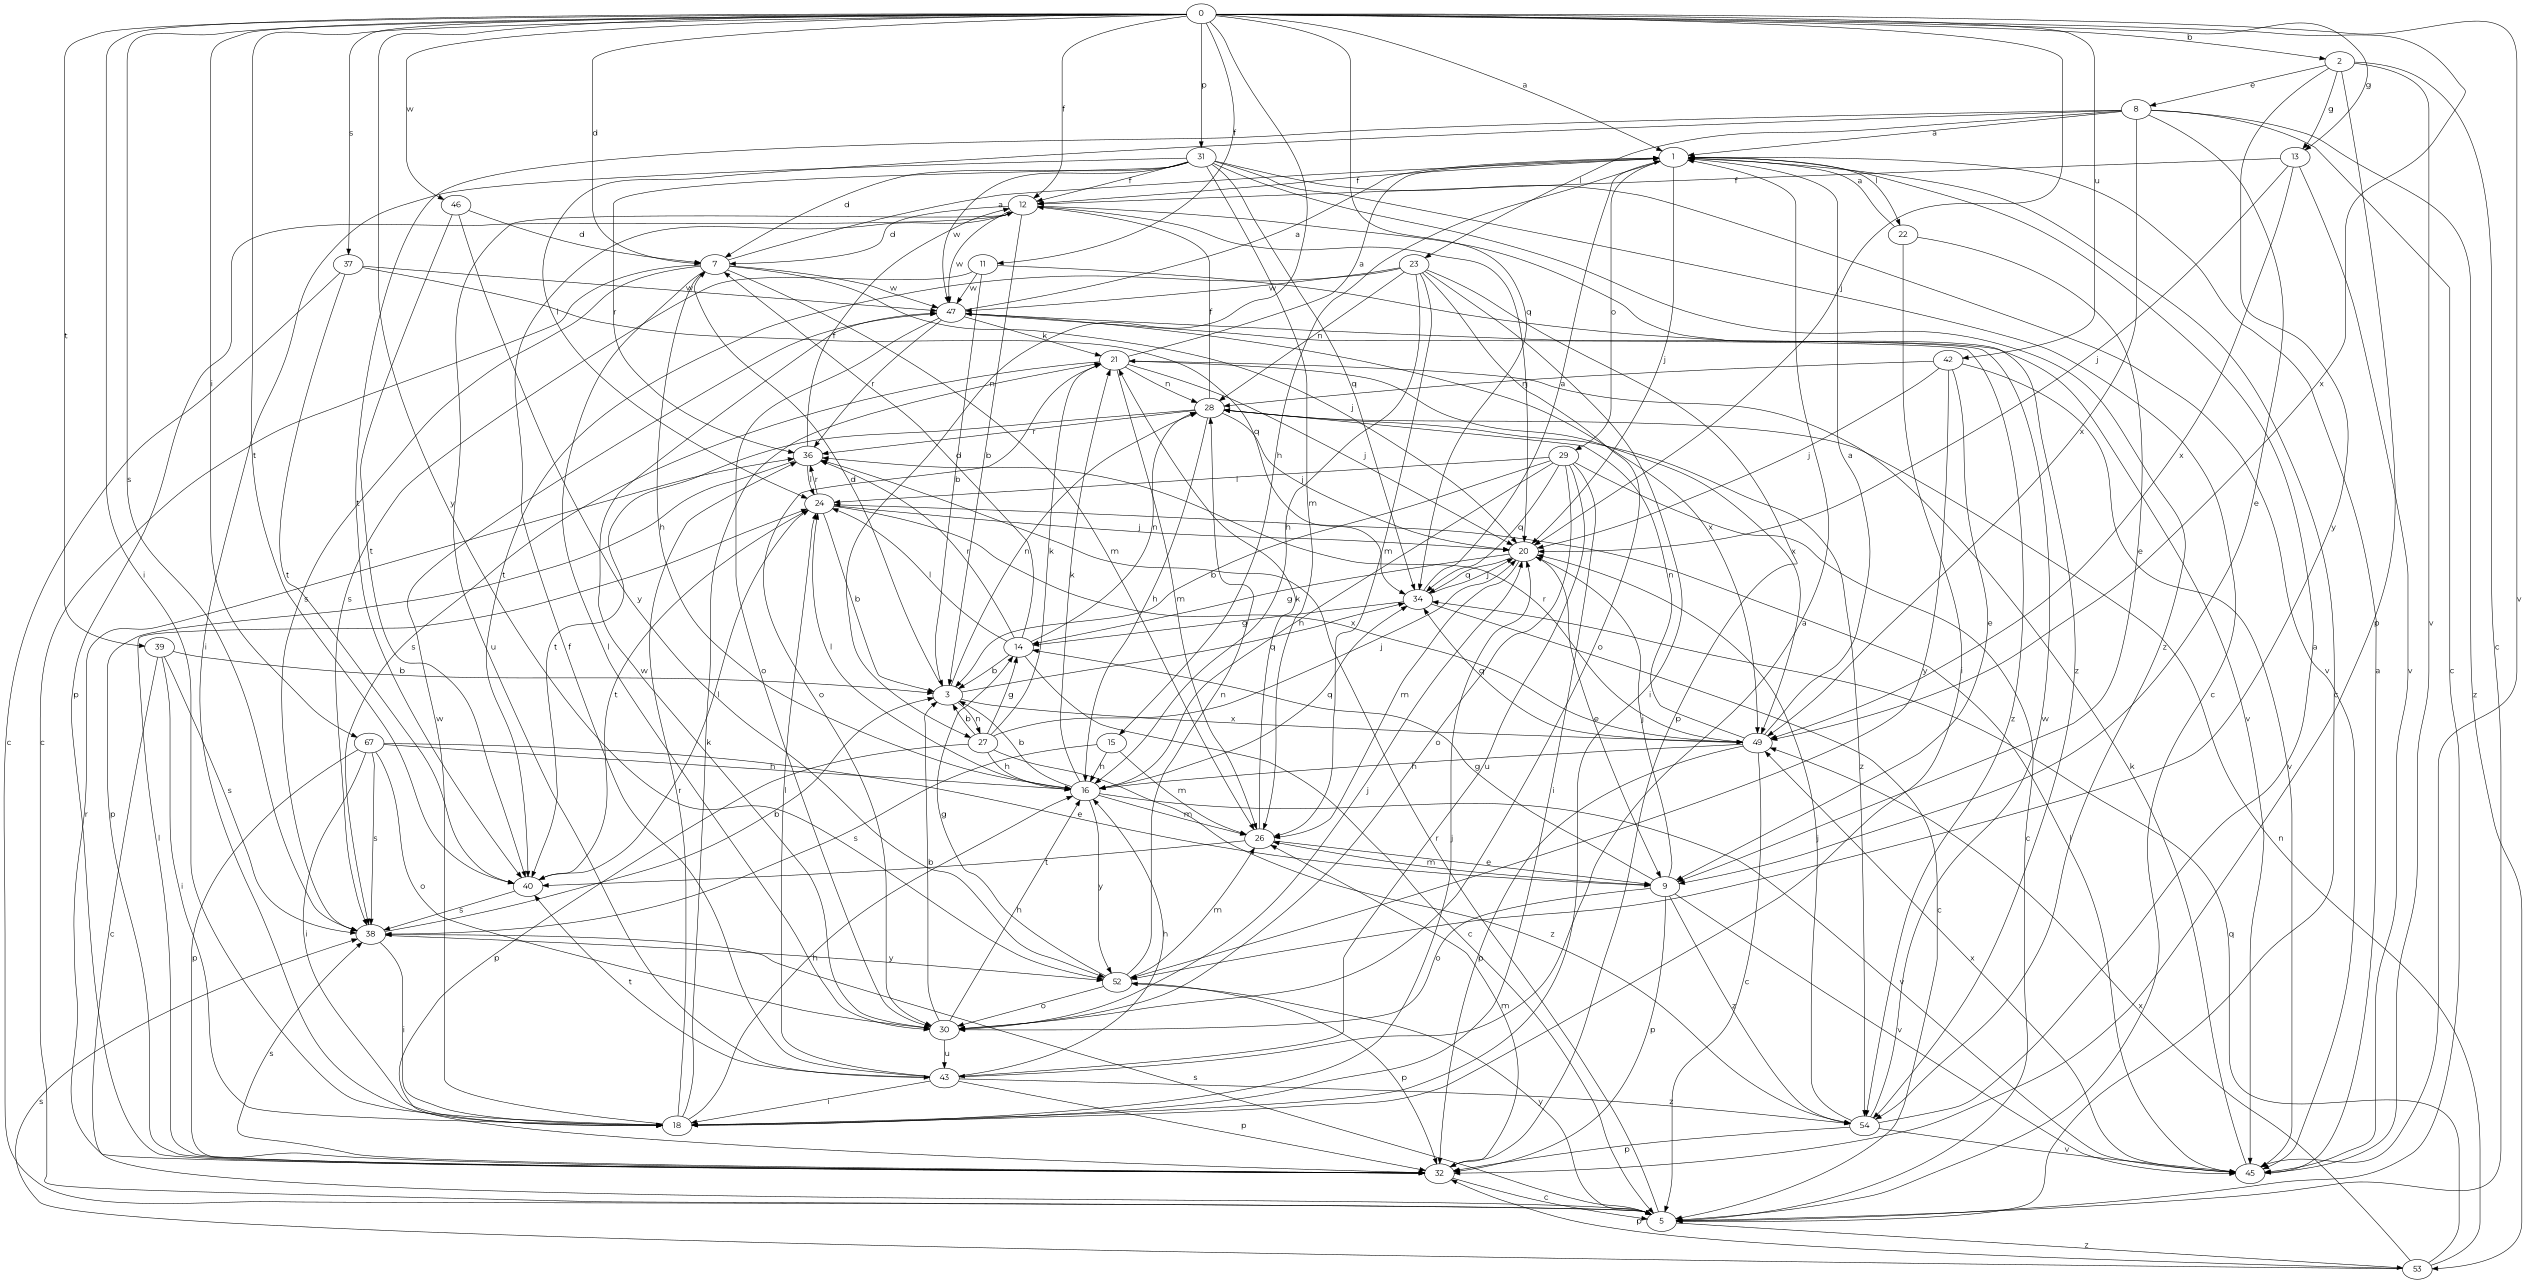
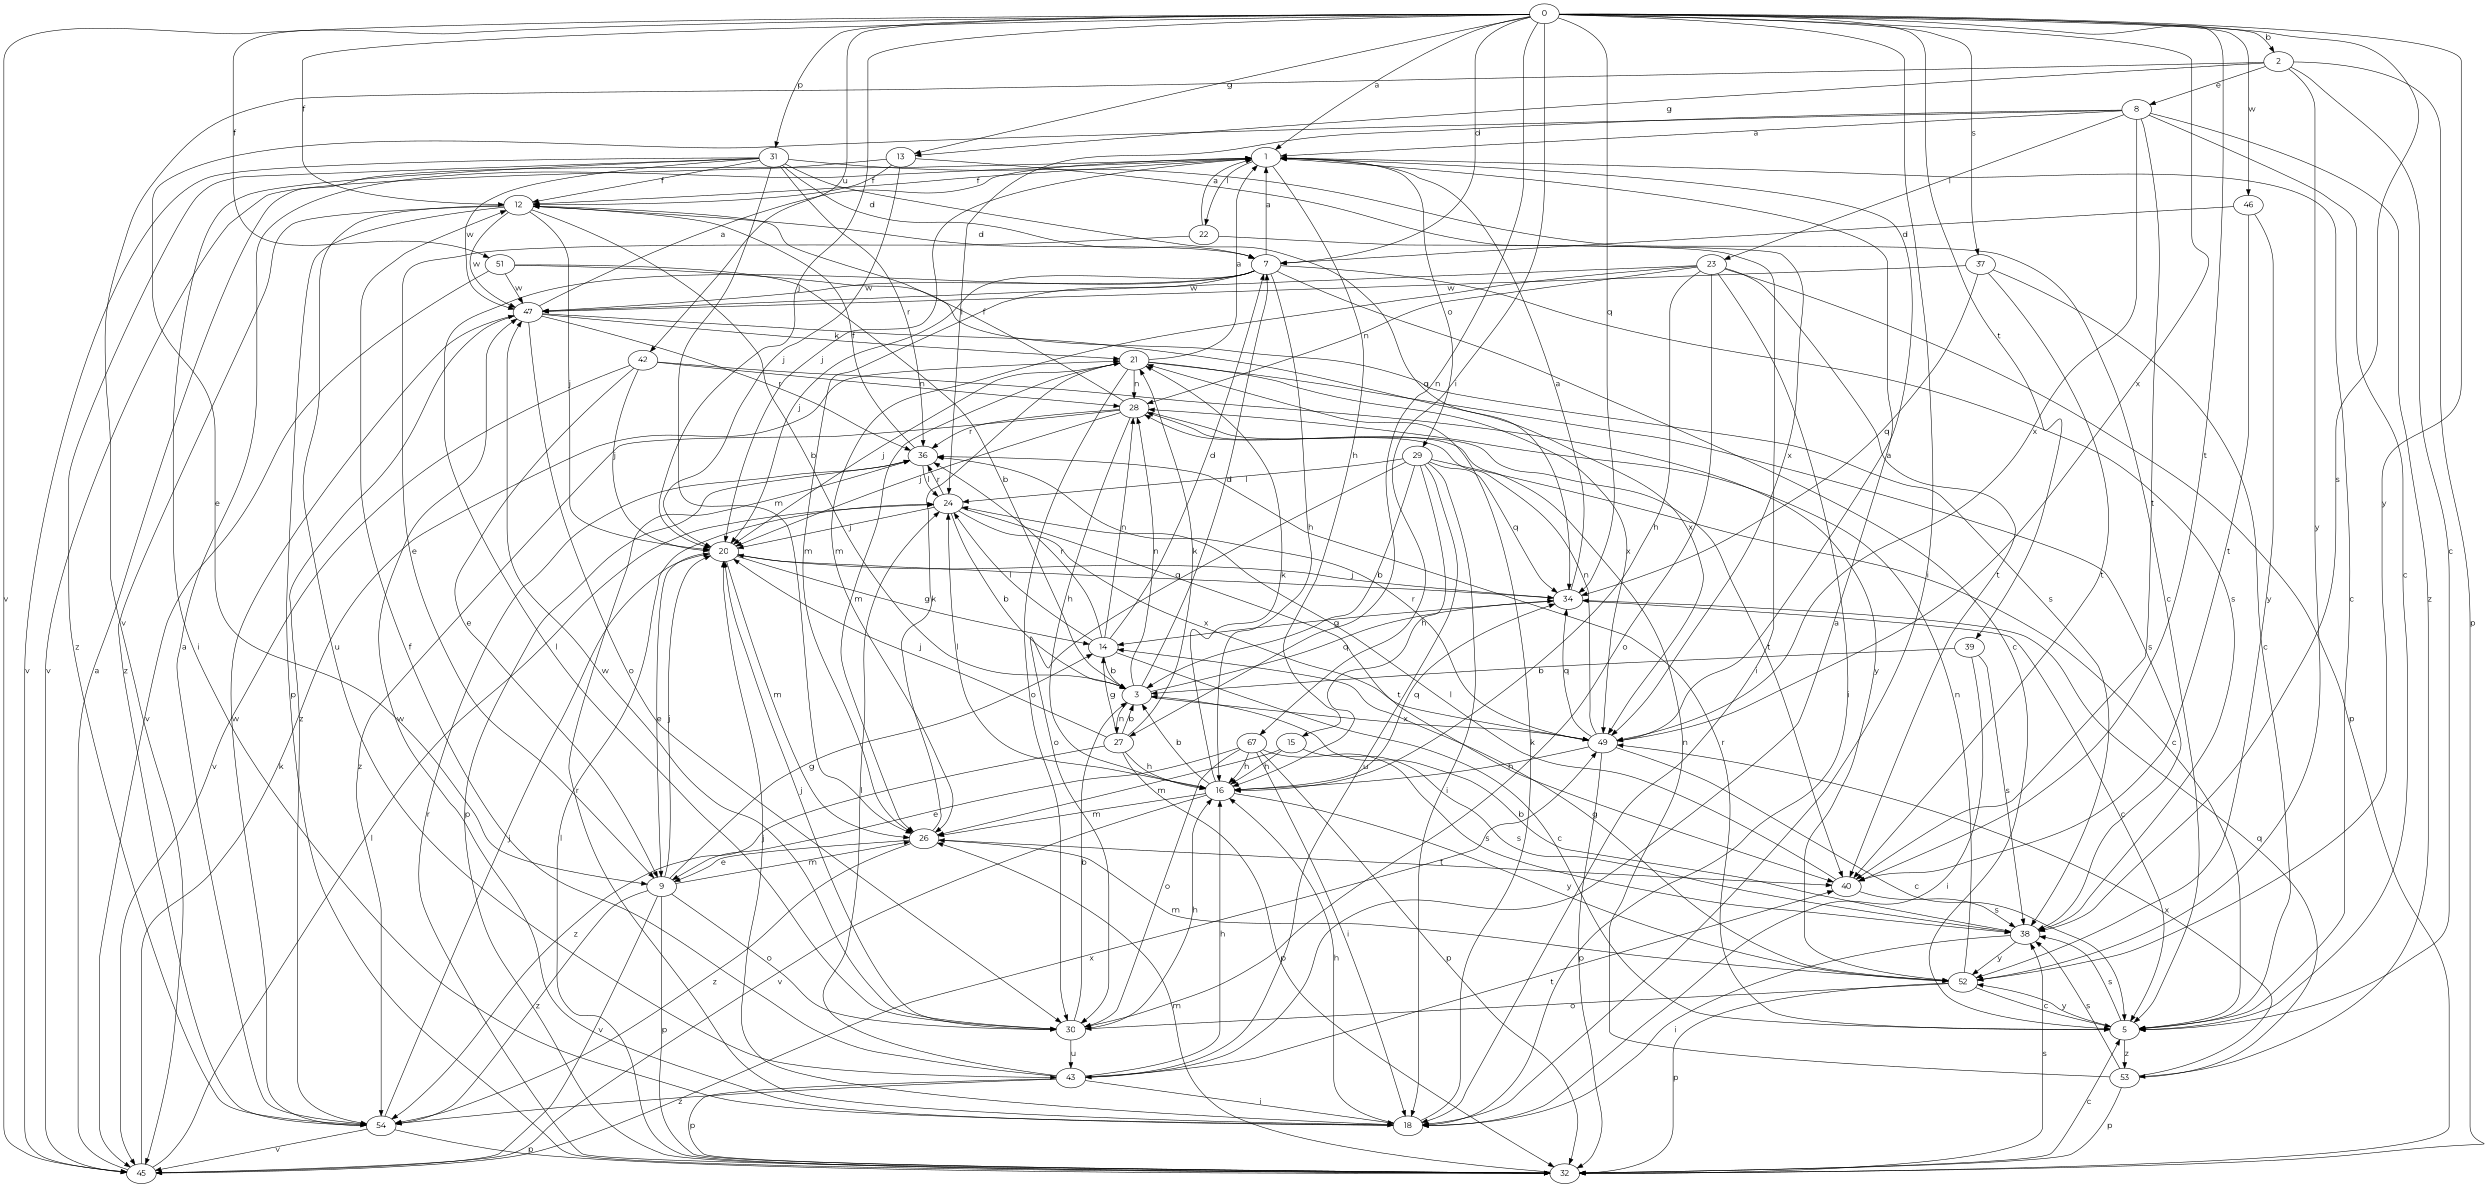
(983, 265) -> (500, 265)
none -> (668, 1004)
(621, 1194) -> (2036, 1008)
